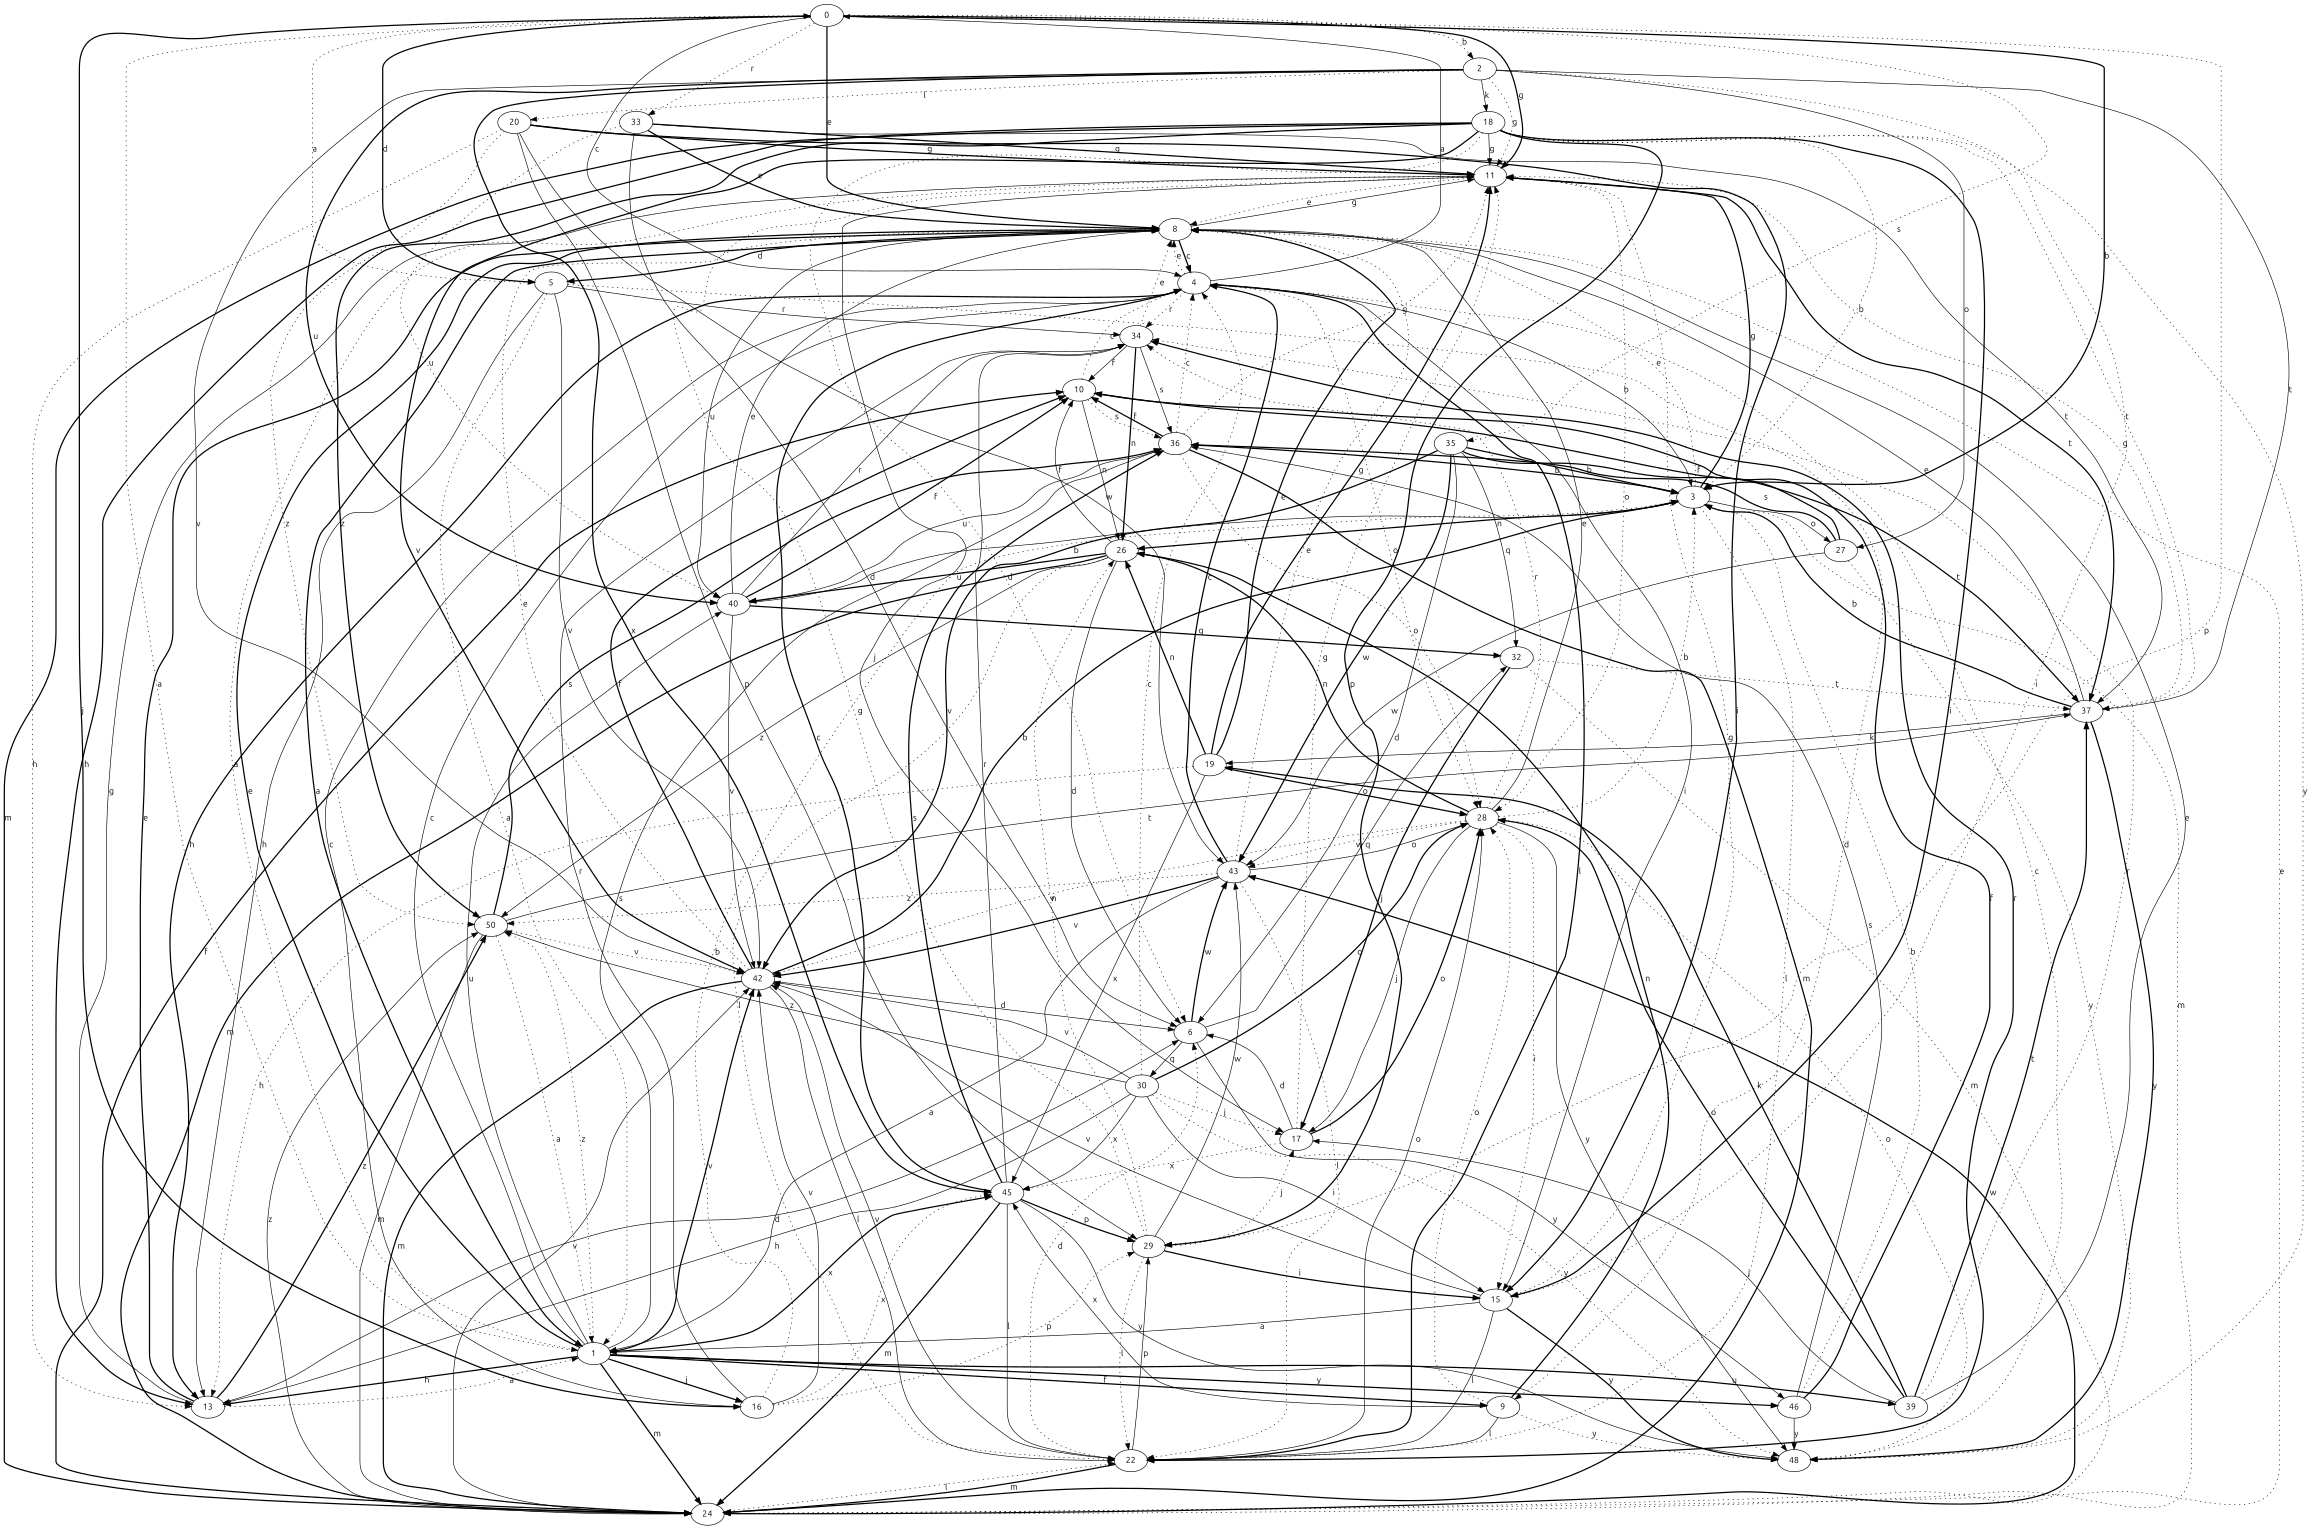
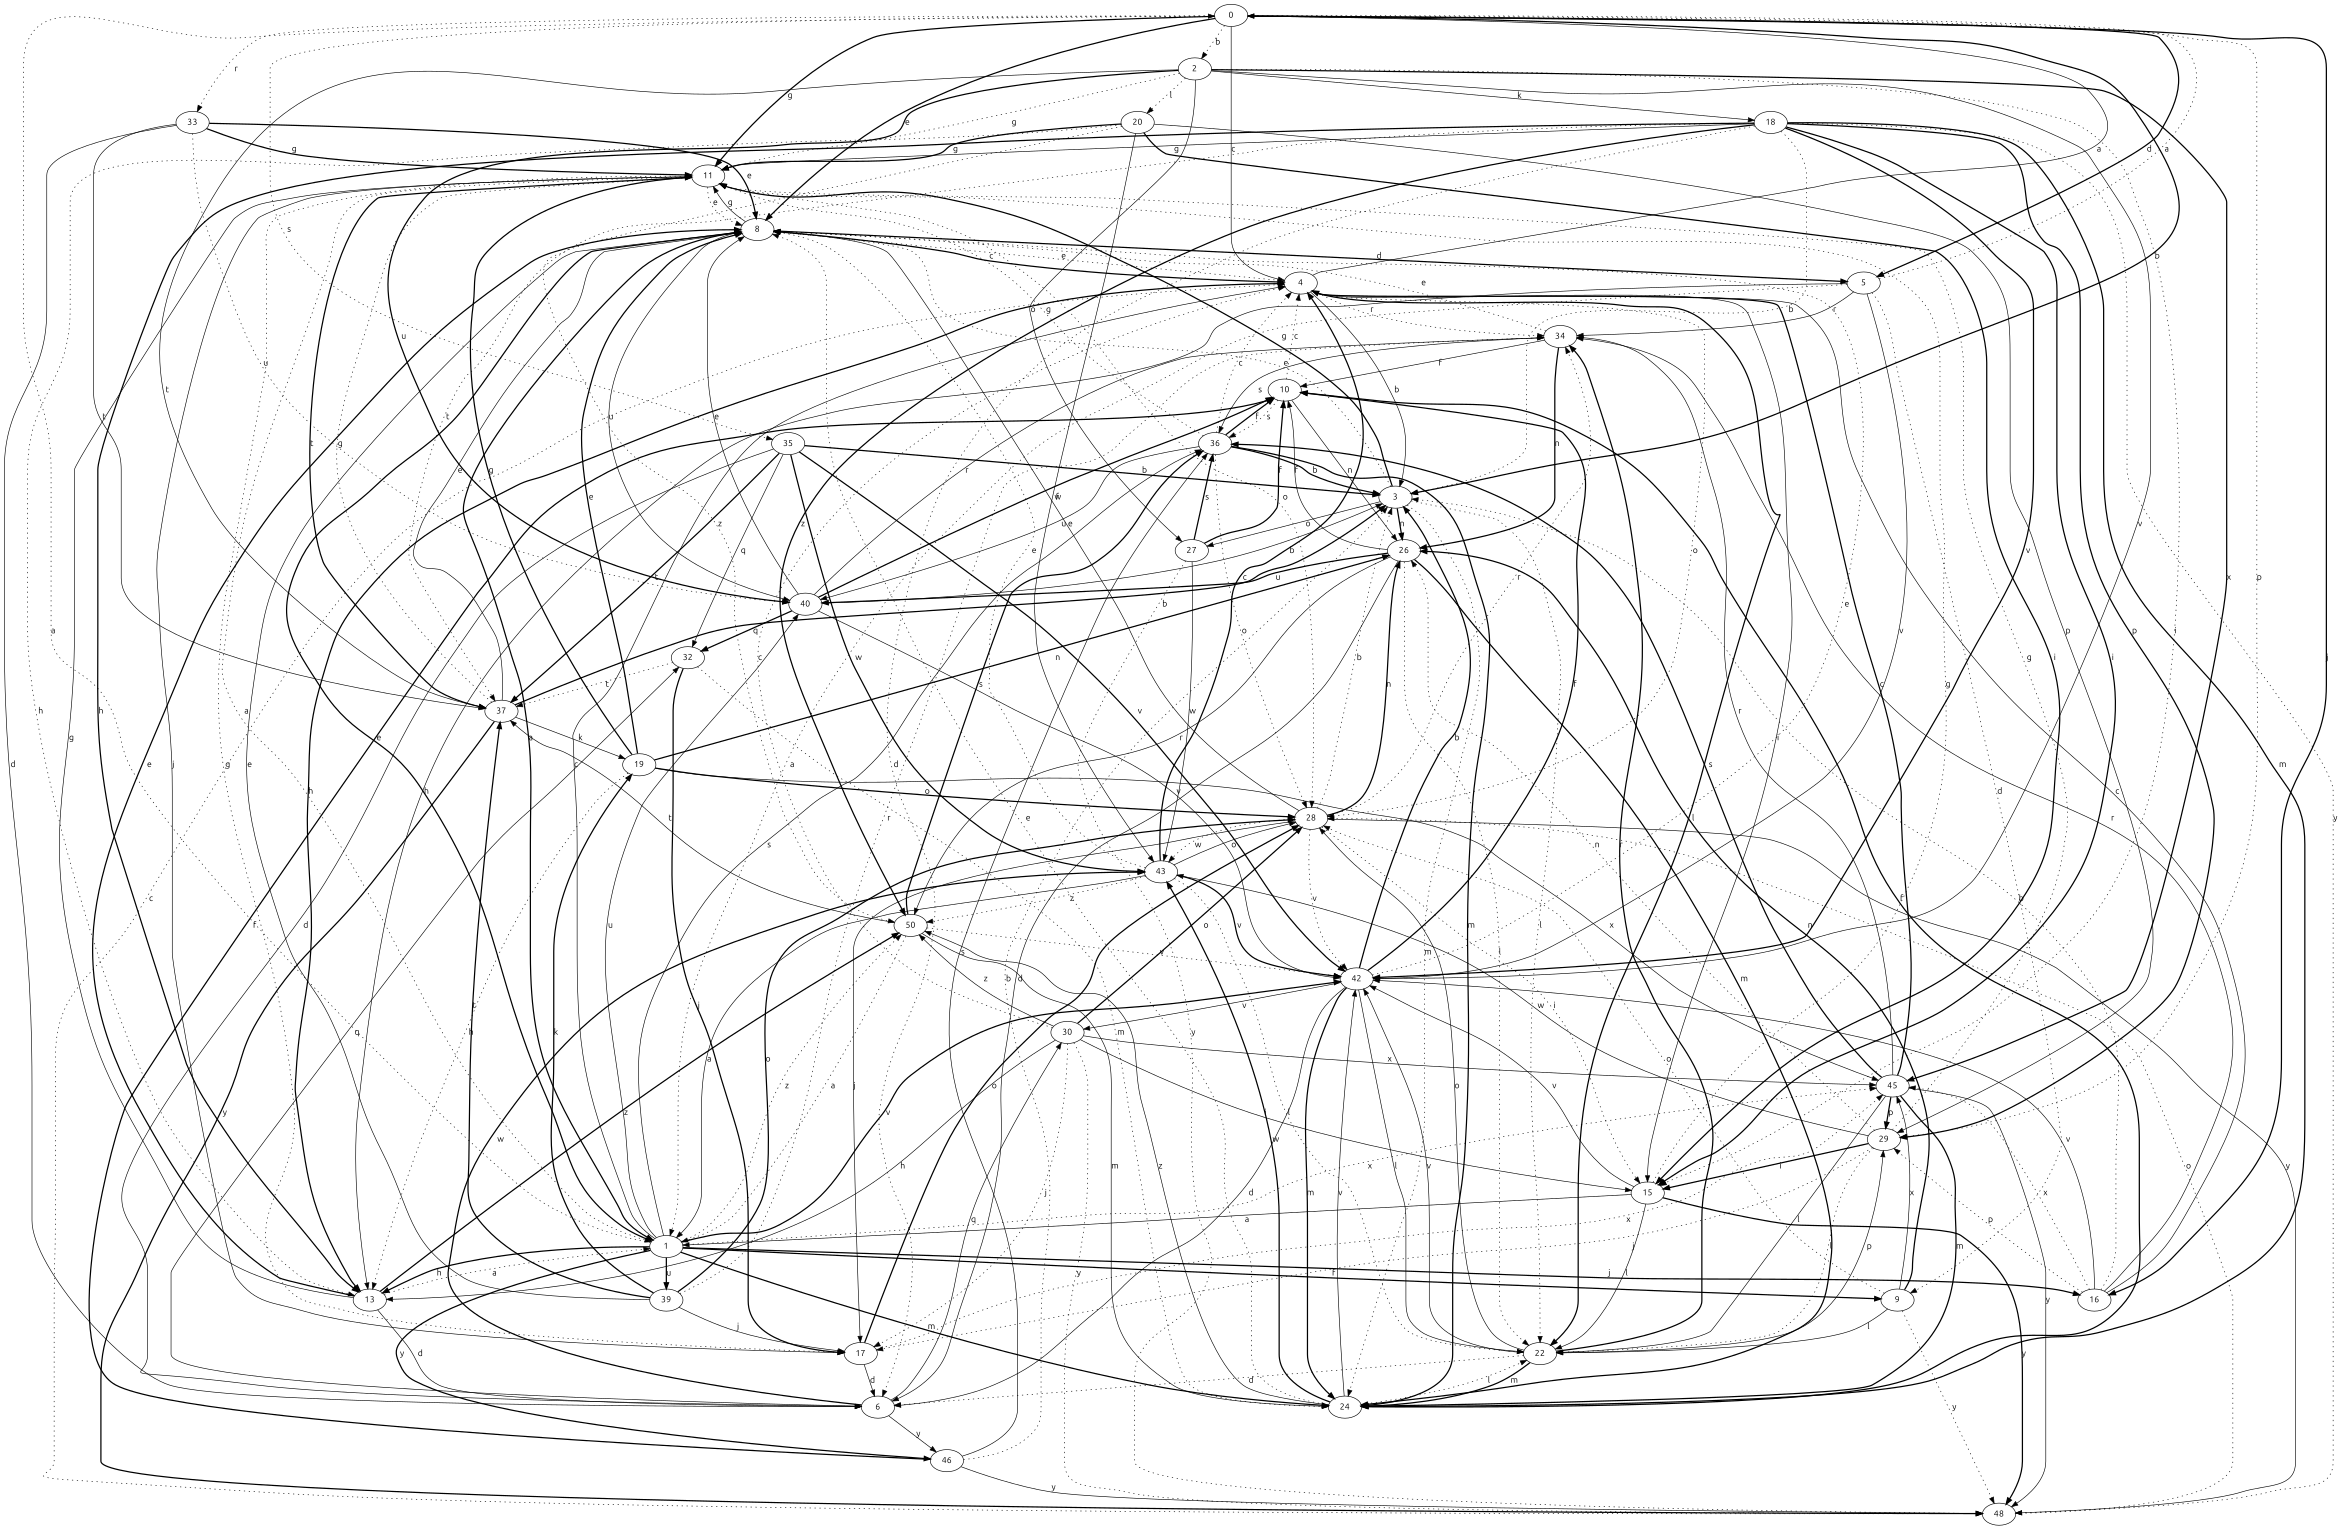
(762, 738) -> (1181, 738)
(961, 1013) -> (1215, 1006)
(805, 1291) -> (1251, 1201)
